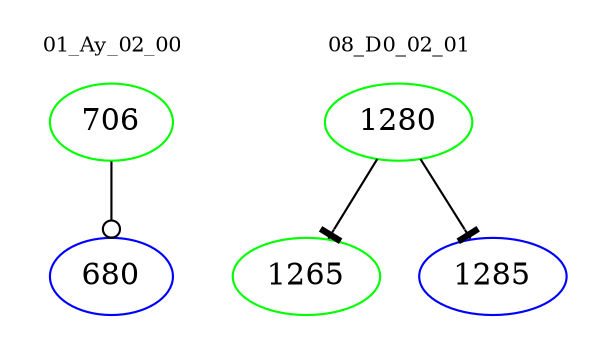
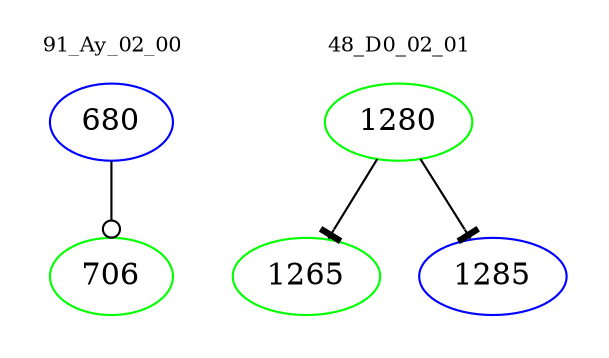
(113, 46) -> (113, 46)
(400, 46) -> (400, 46)
(111, 191) -> (111, 191)
